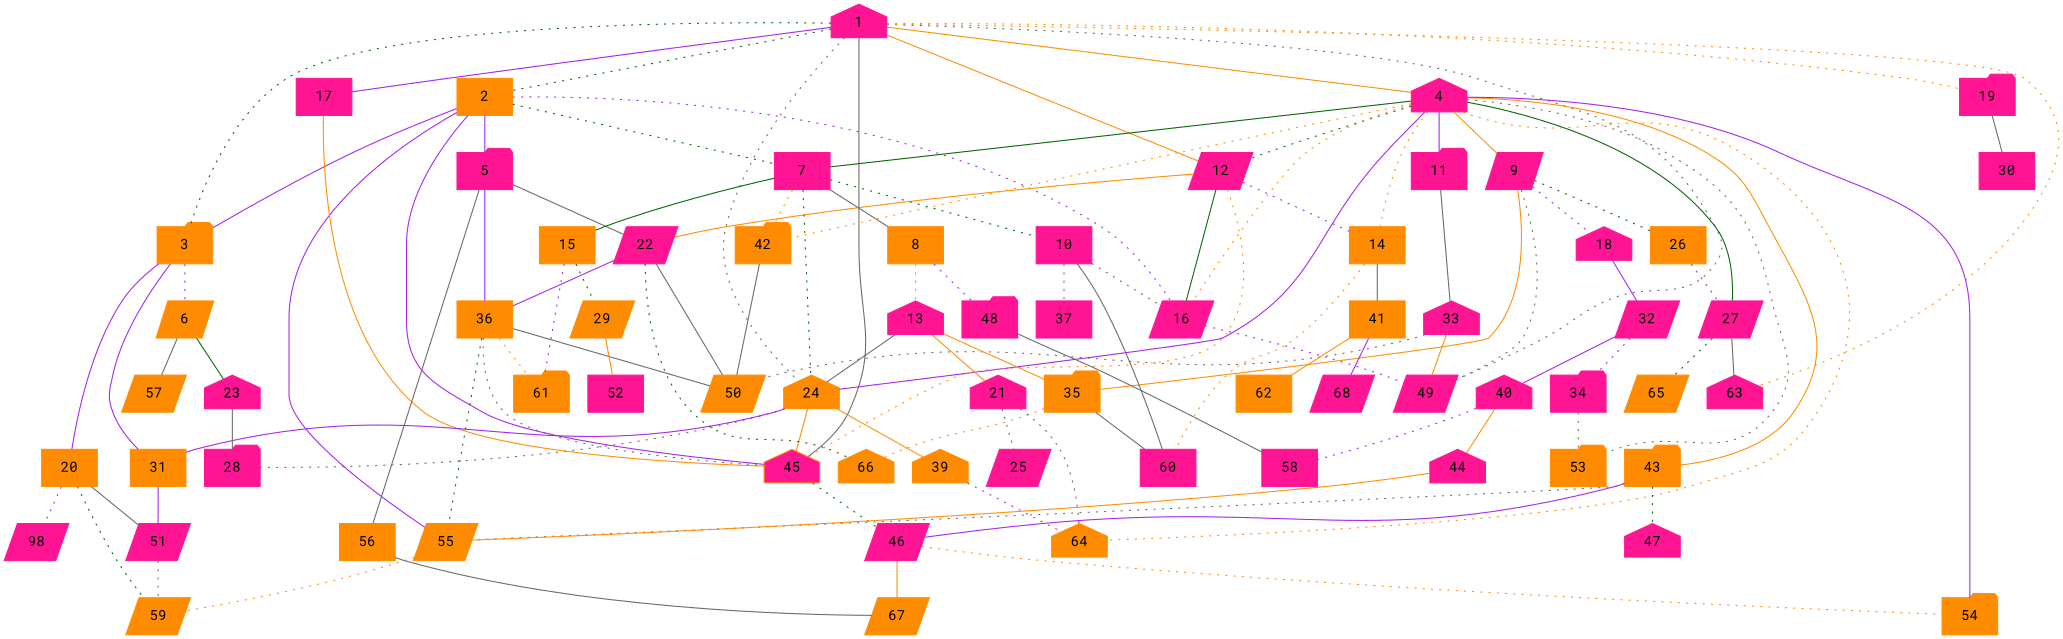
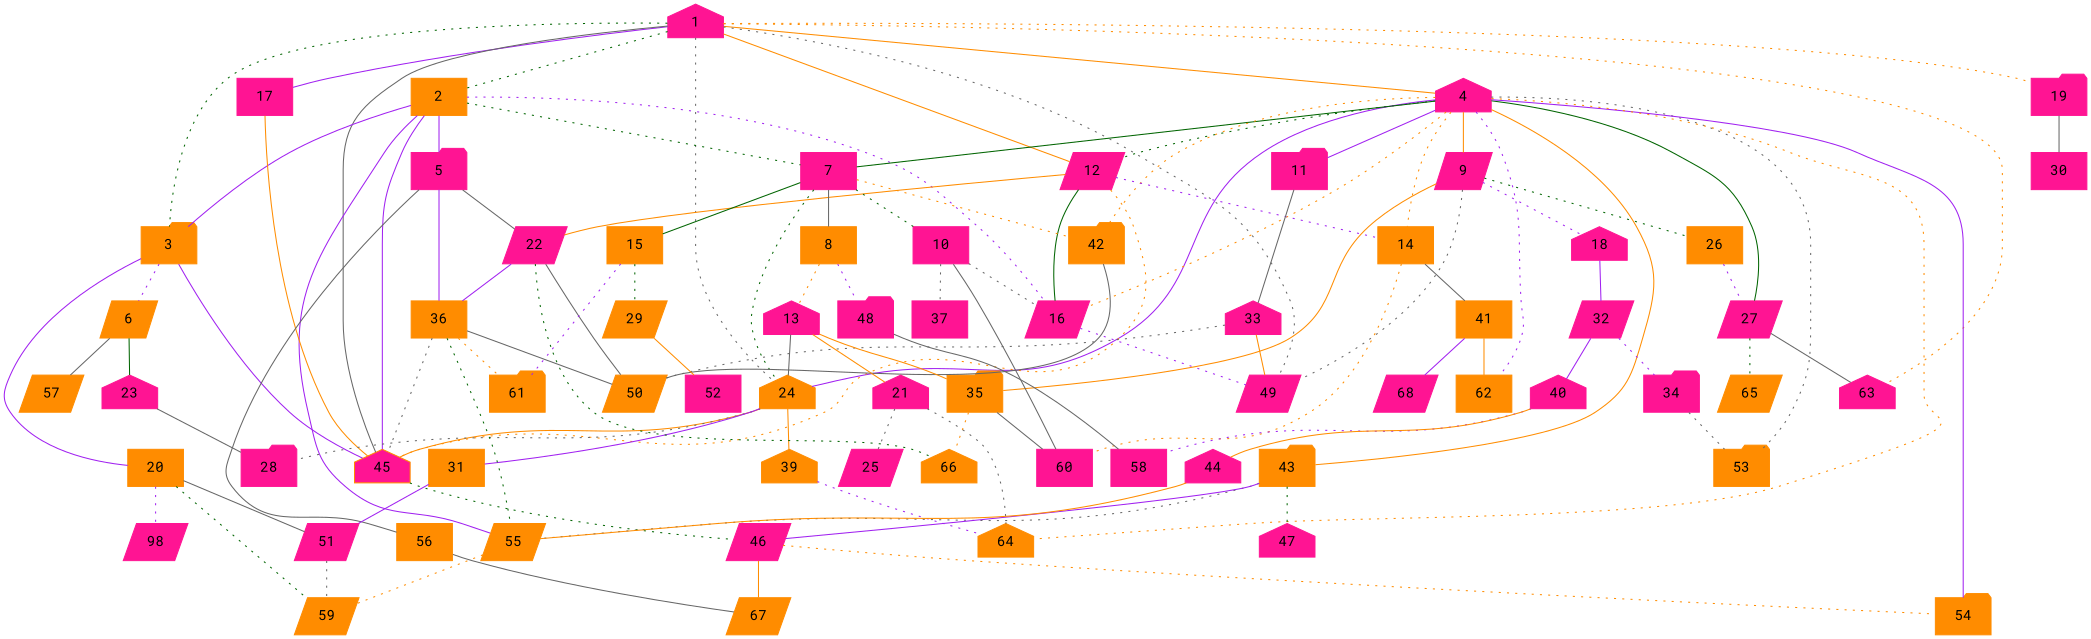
none -> (1519, 242)
(119, 355) -> (255, 376)
